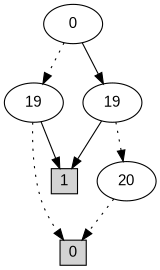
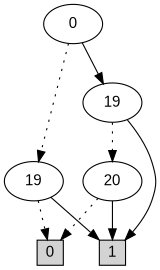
none -> (112, 215)
